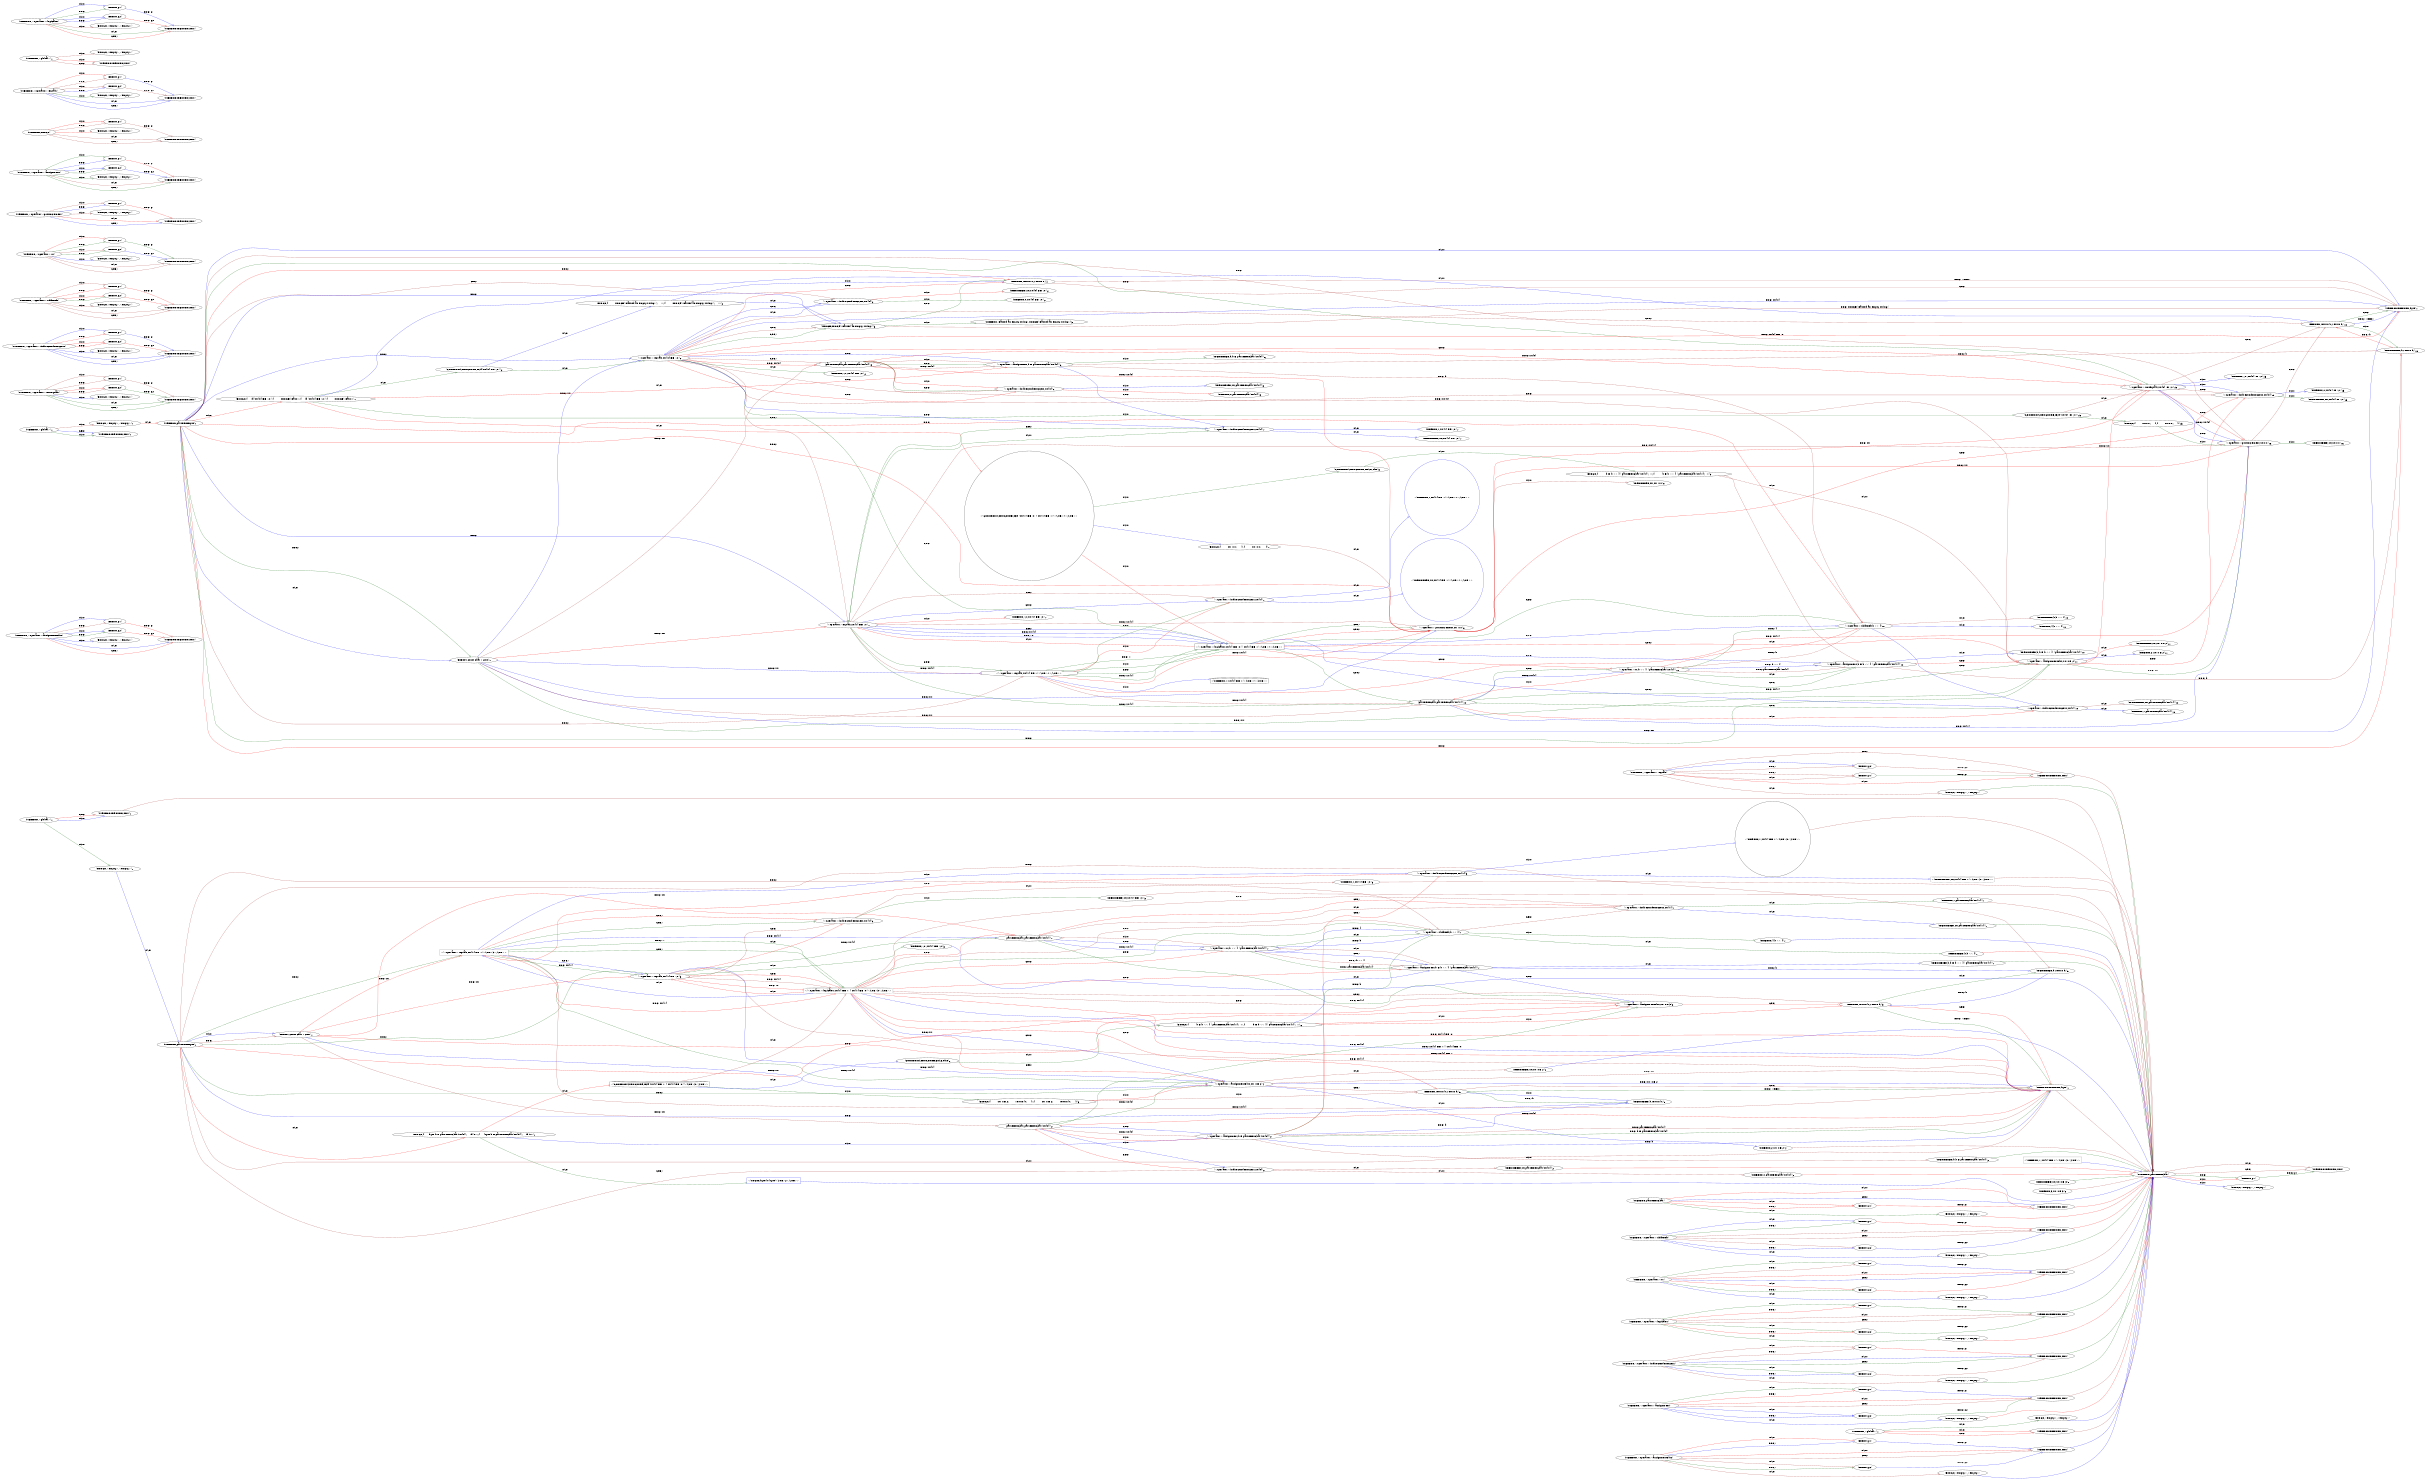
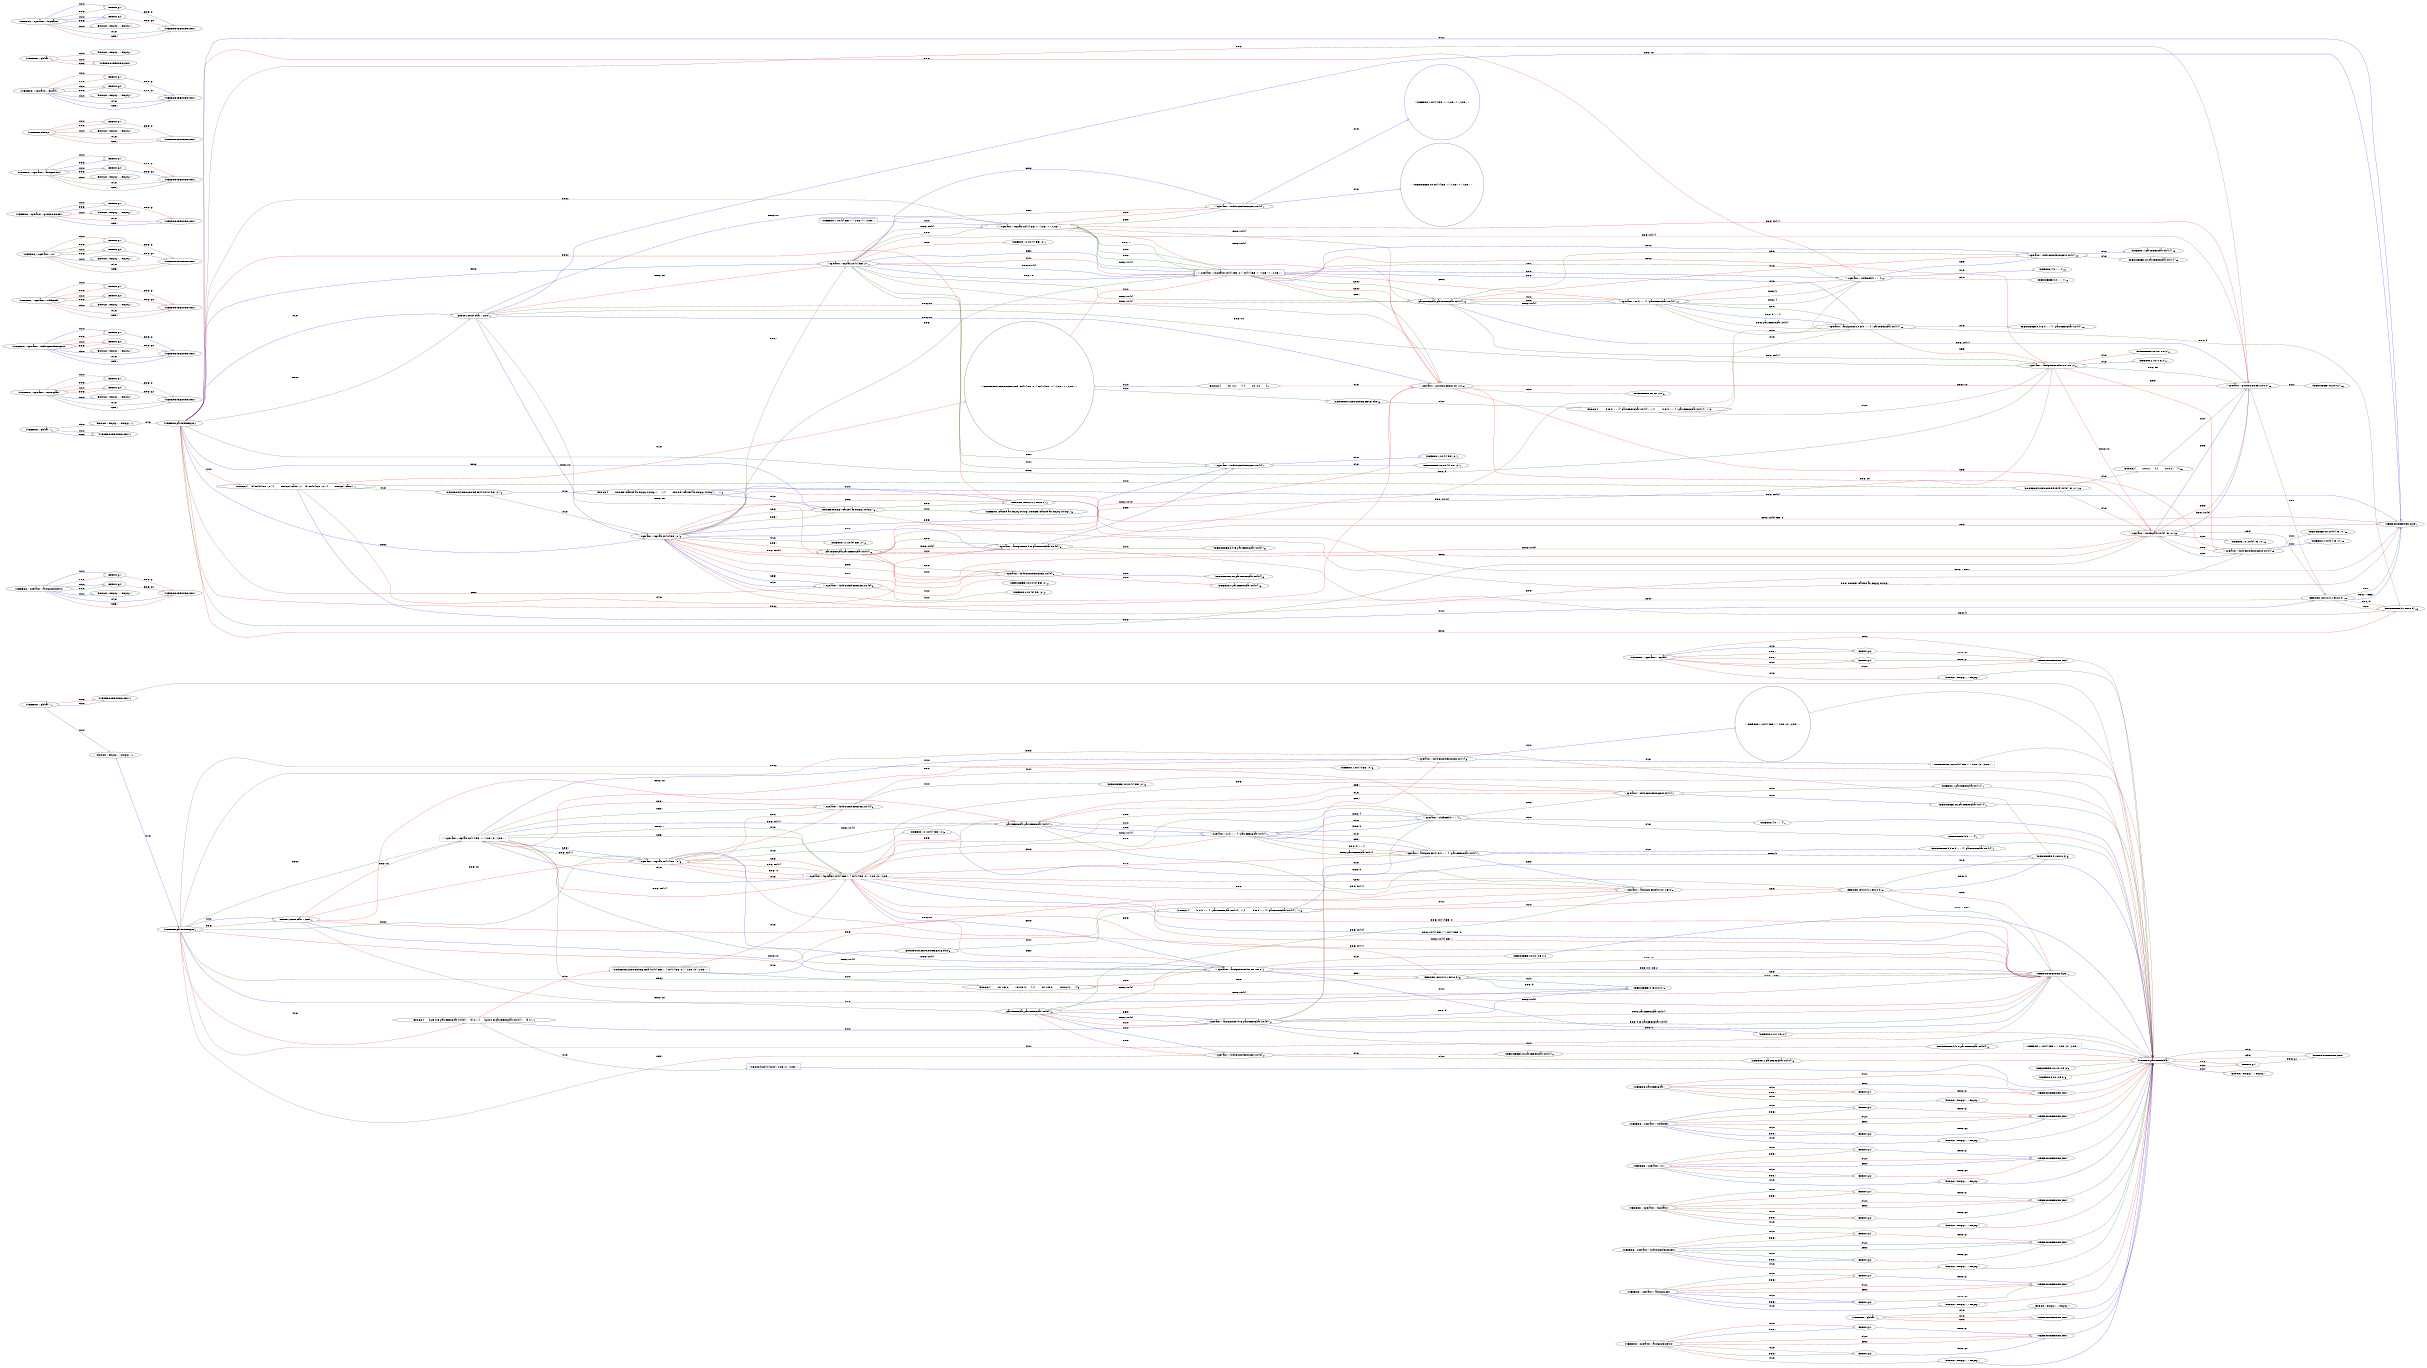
(1442, 580) -> (1442, 185)
(1124, 691) -> (932, 223)
(1963, 879) -> (1963, 764)
